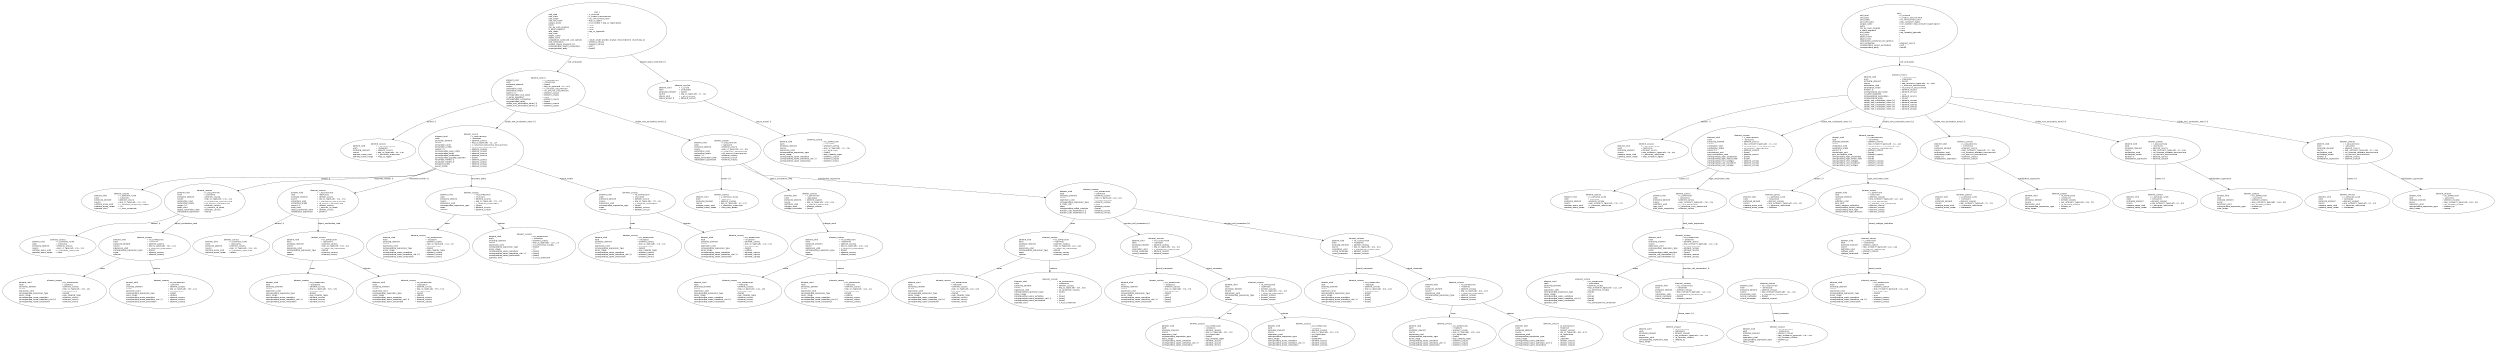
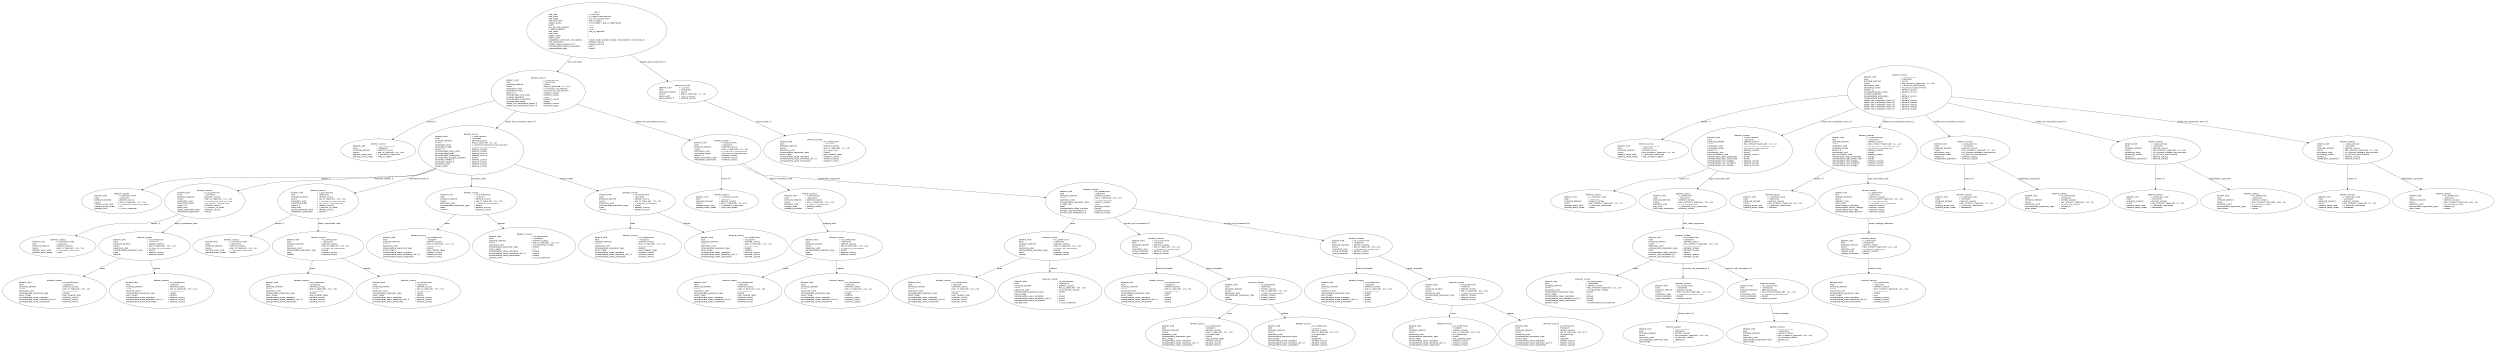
(1900, 30) -> none
(1840, 203) -> (1841, 203)
none -> (1728, 270)
(1565, 298) -> (1565, 298)
